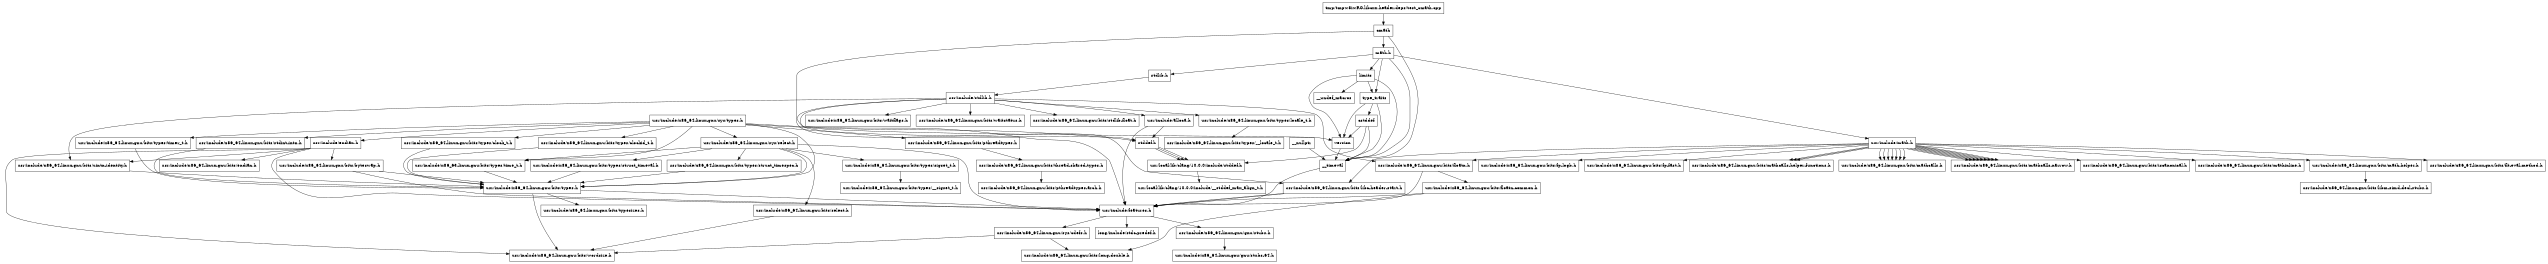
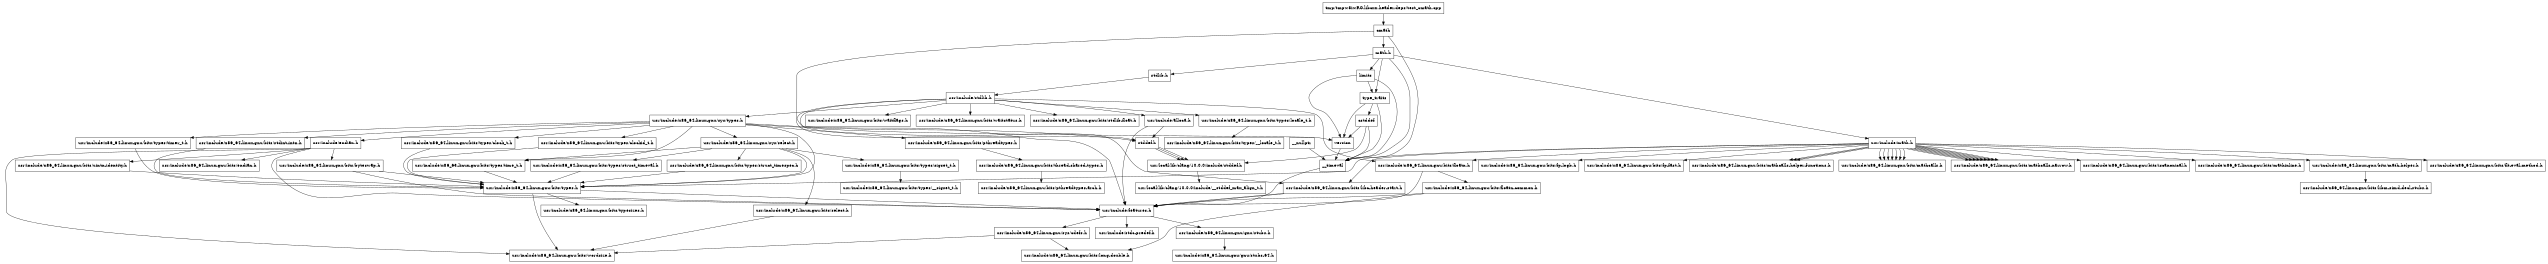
(1334, 98) -> none
(498, 106) -> (847, 108)
(960, 159) -> none
none -> (1229, 175)
(1127, 233) -> (1127, 233)
